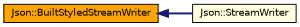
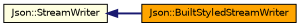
(180, 13) -> (130, 13)
